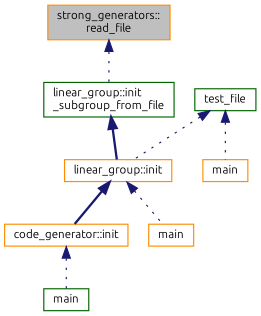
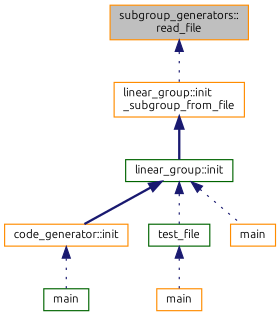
(109, 22) -> (179, 22)
(109, 100) -> (179, 100)
(167, 138) -> (179, 209)
(118, 171) -> (179, 171)
